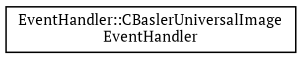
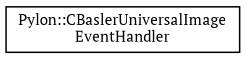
(151, 30) -> (123, 30)
